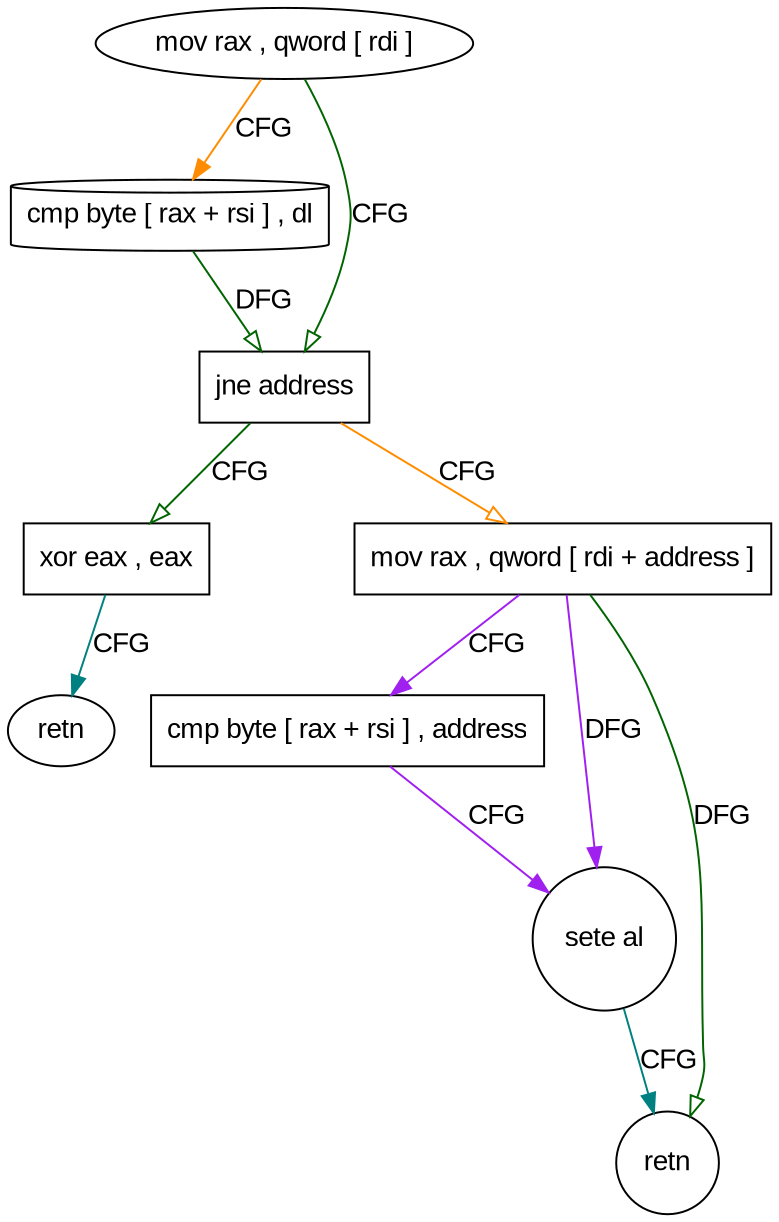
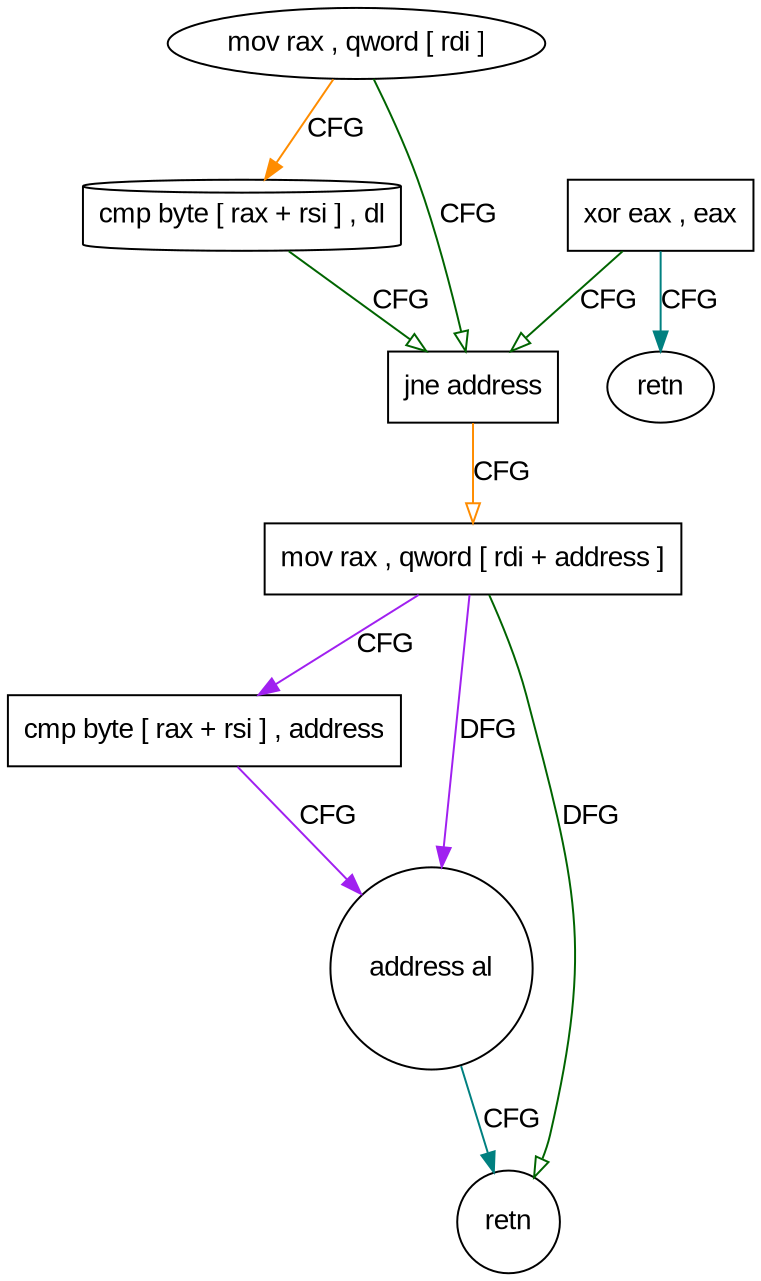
(265, 301) -> (402, 301)
(208, 466) -> (574, 294)
(604, 939) -> (432, 968)
